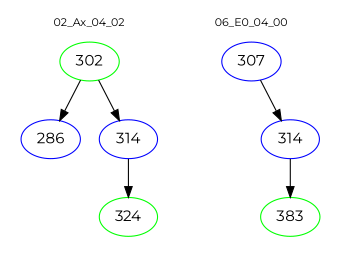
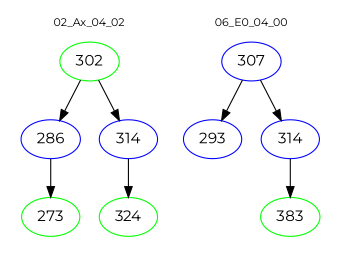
none -> (213, 139)
none -> (51, 217)
